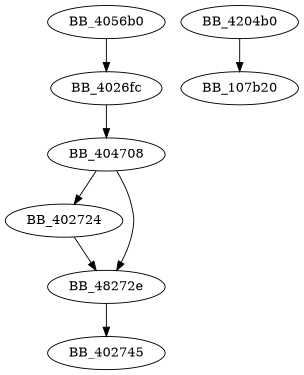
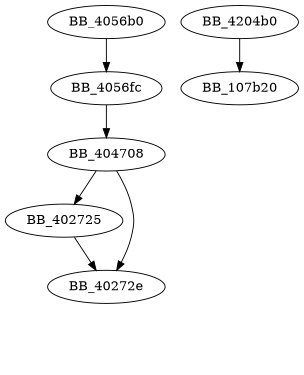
(106, 88) -> (106, 88)
(64, 221) -> (64, 221)
(106, 287) -> (106, 287)
(106, 353) -> none
